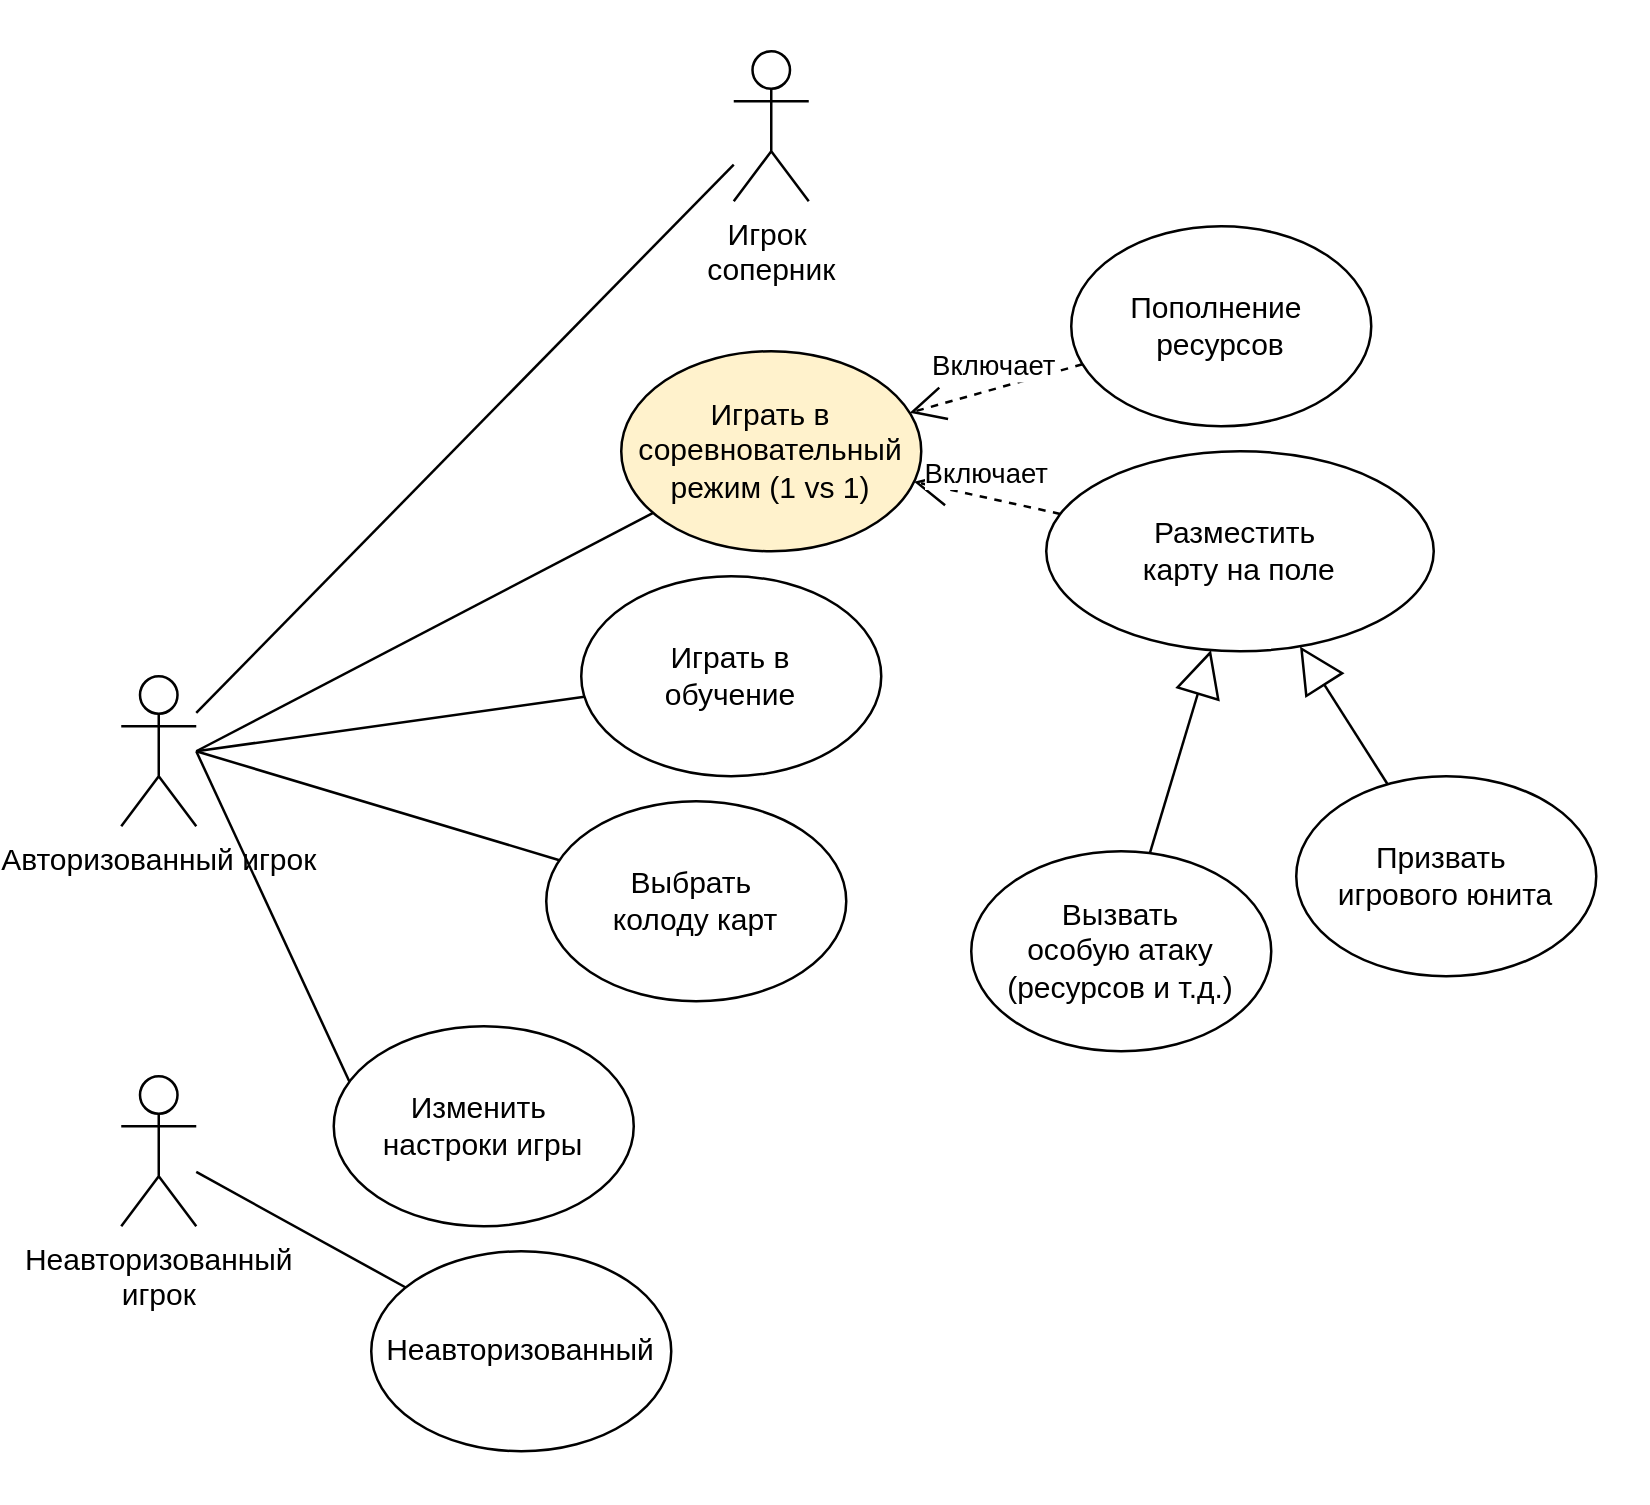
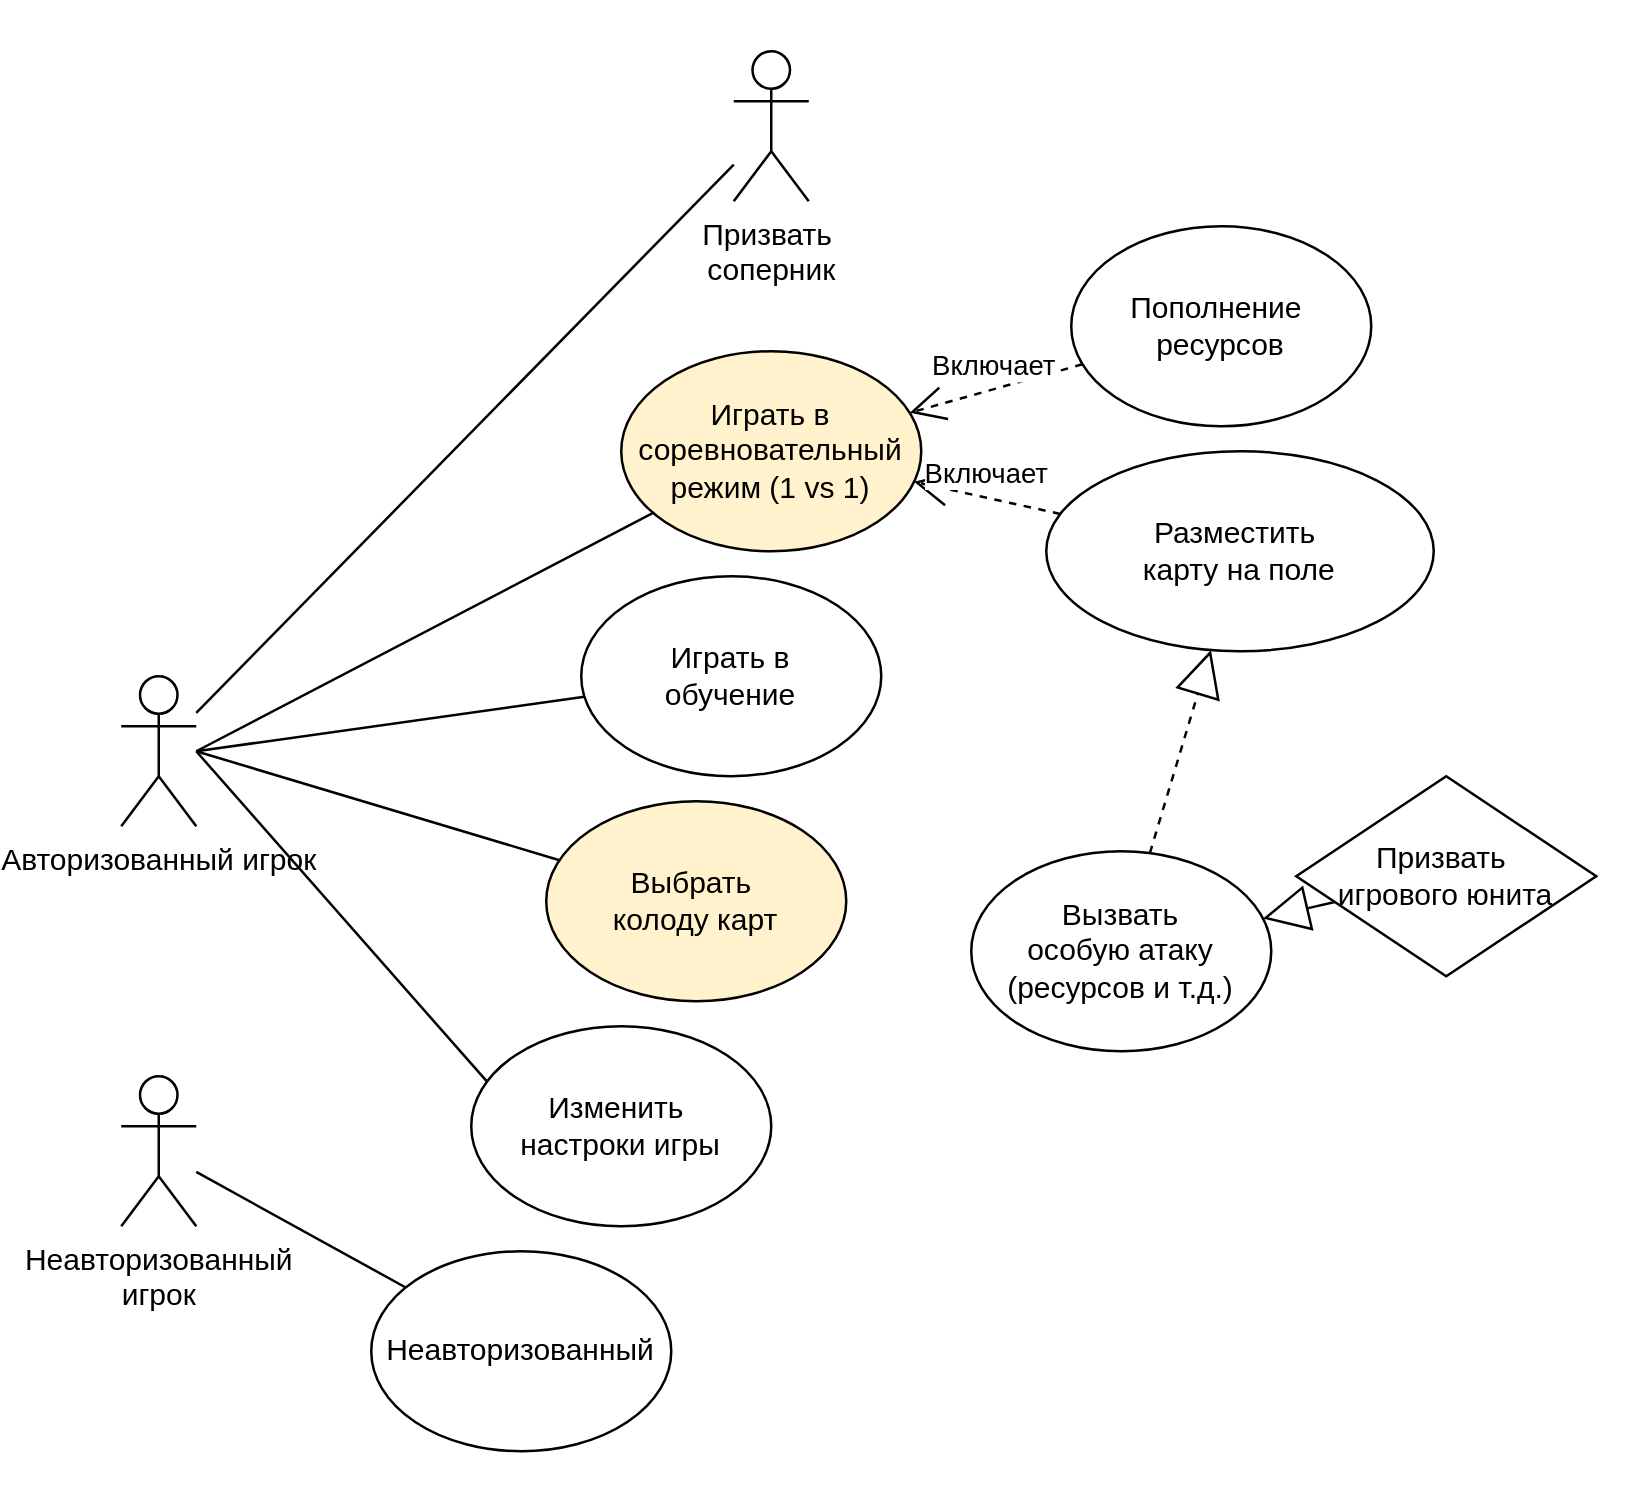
(773, 255) -> (773, 255)
(1356, 734) -> (1321, 905)
(1175, 770) -> (1175, 770)
(1446, 876) -> (1446, 876)
(696, 901) -> (696, 901)
(484, 1126) -> (621, 1126)
